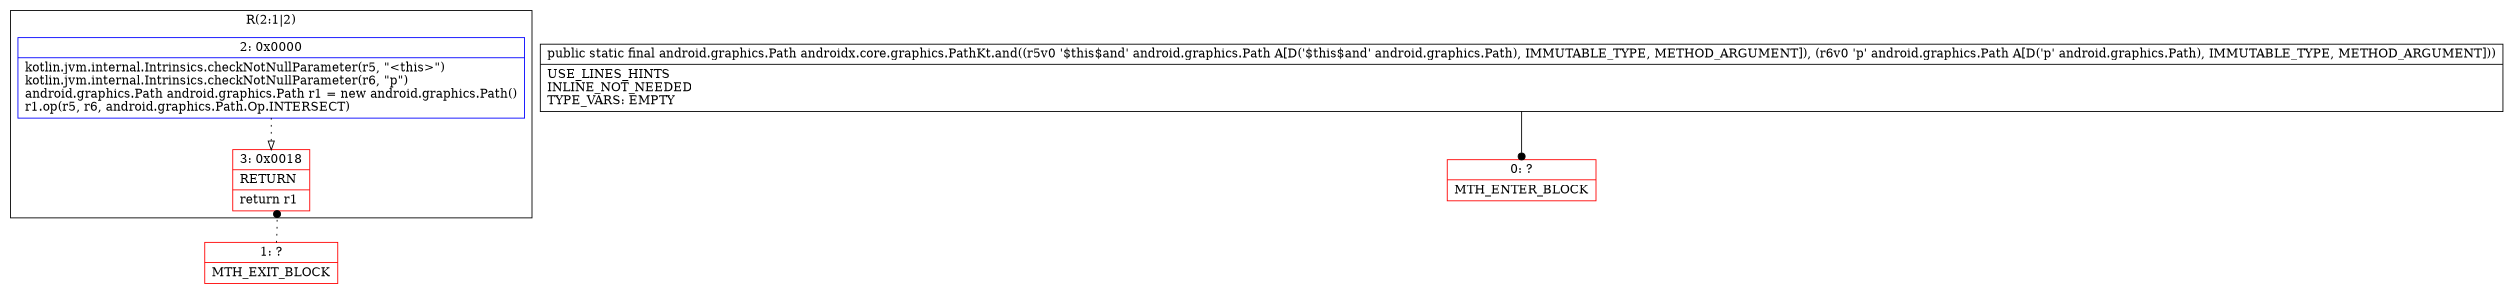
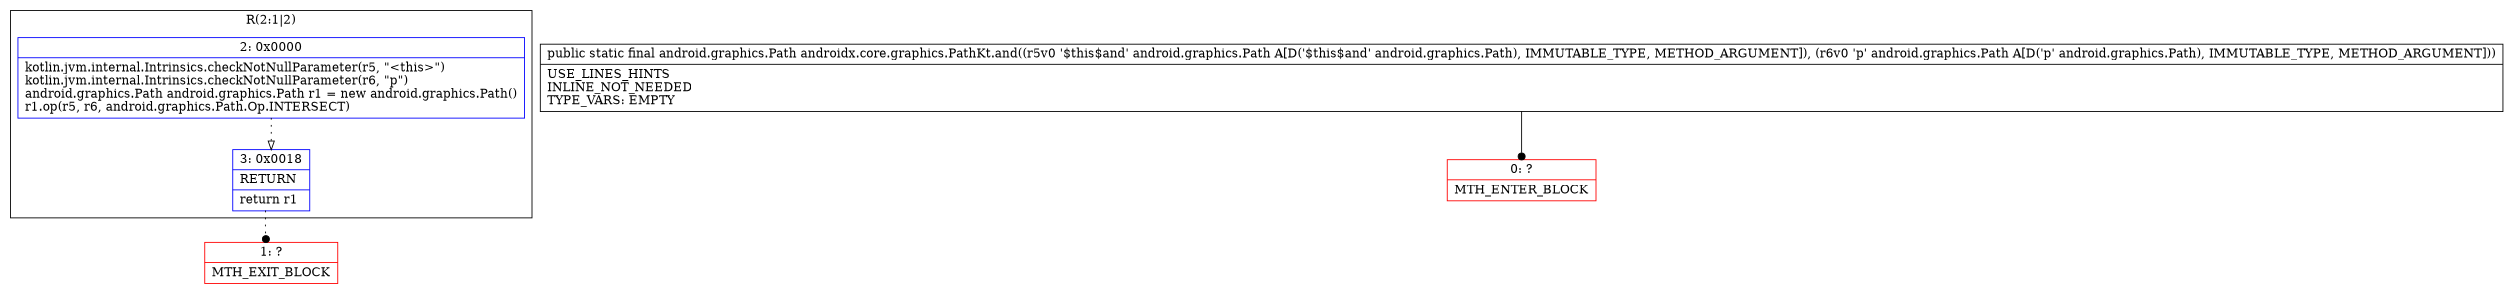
(271, 180) -> (271, 180)
(277, 230) -> (265, 224)
